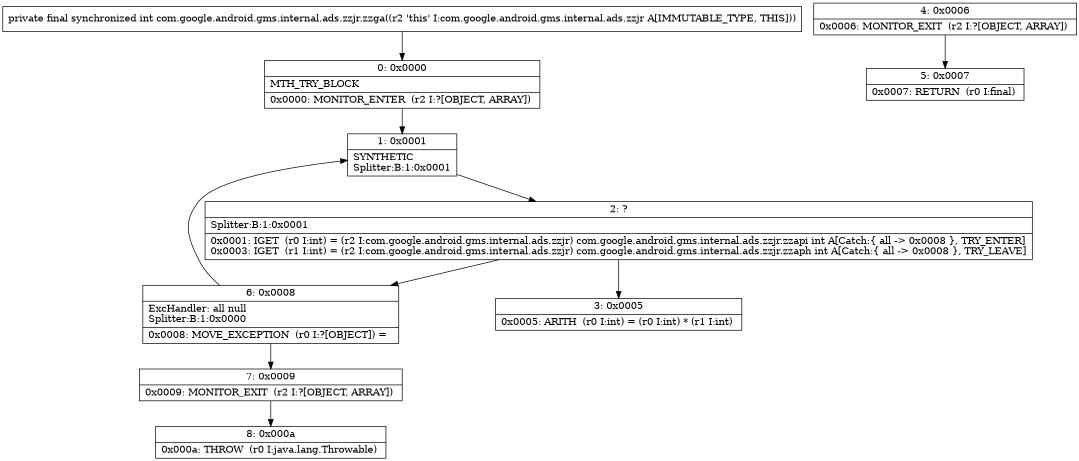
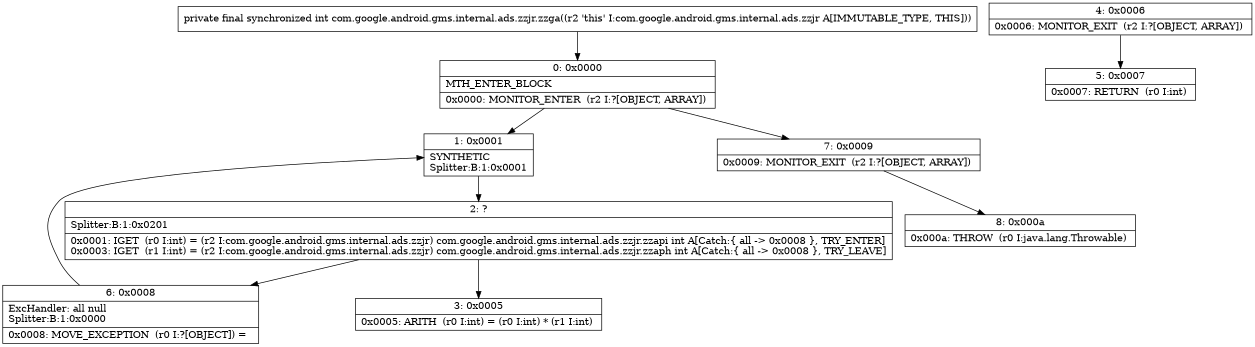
(315, 84) -> (499, 84)
(945, 92) -> (1120, 92)
(260, 225) -> (120, 225)
(271, 353) -> (725, 123)
